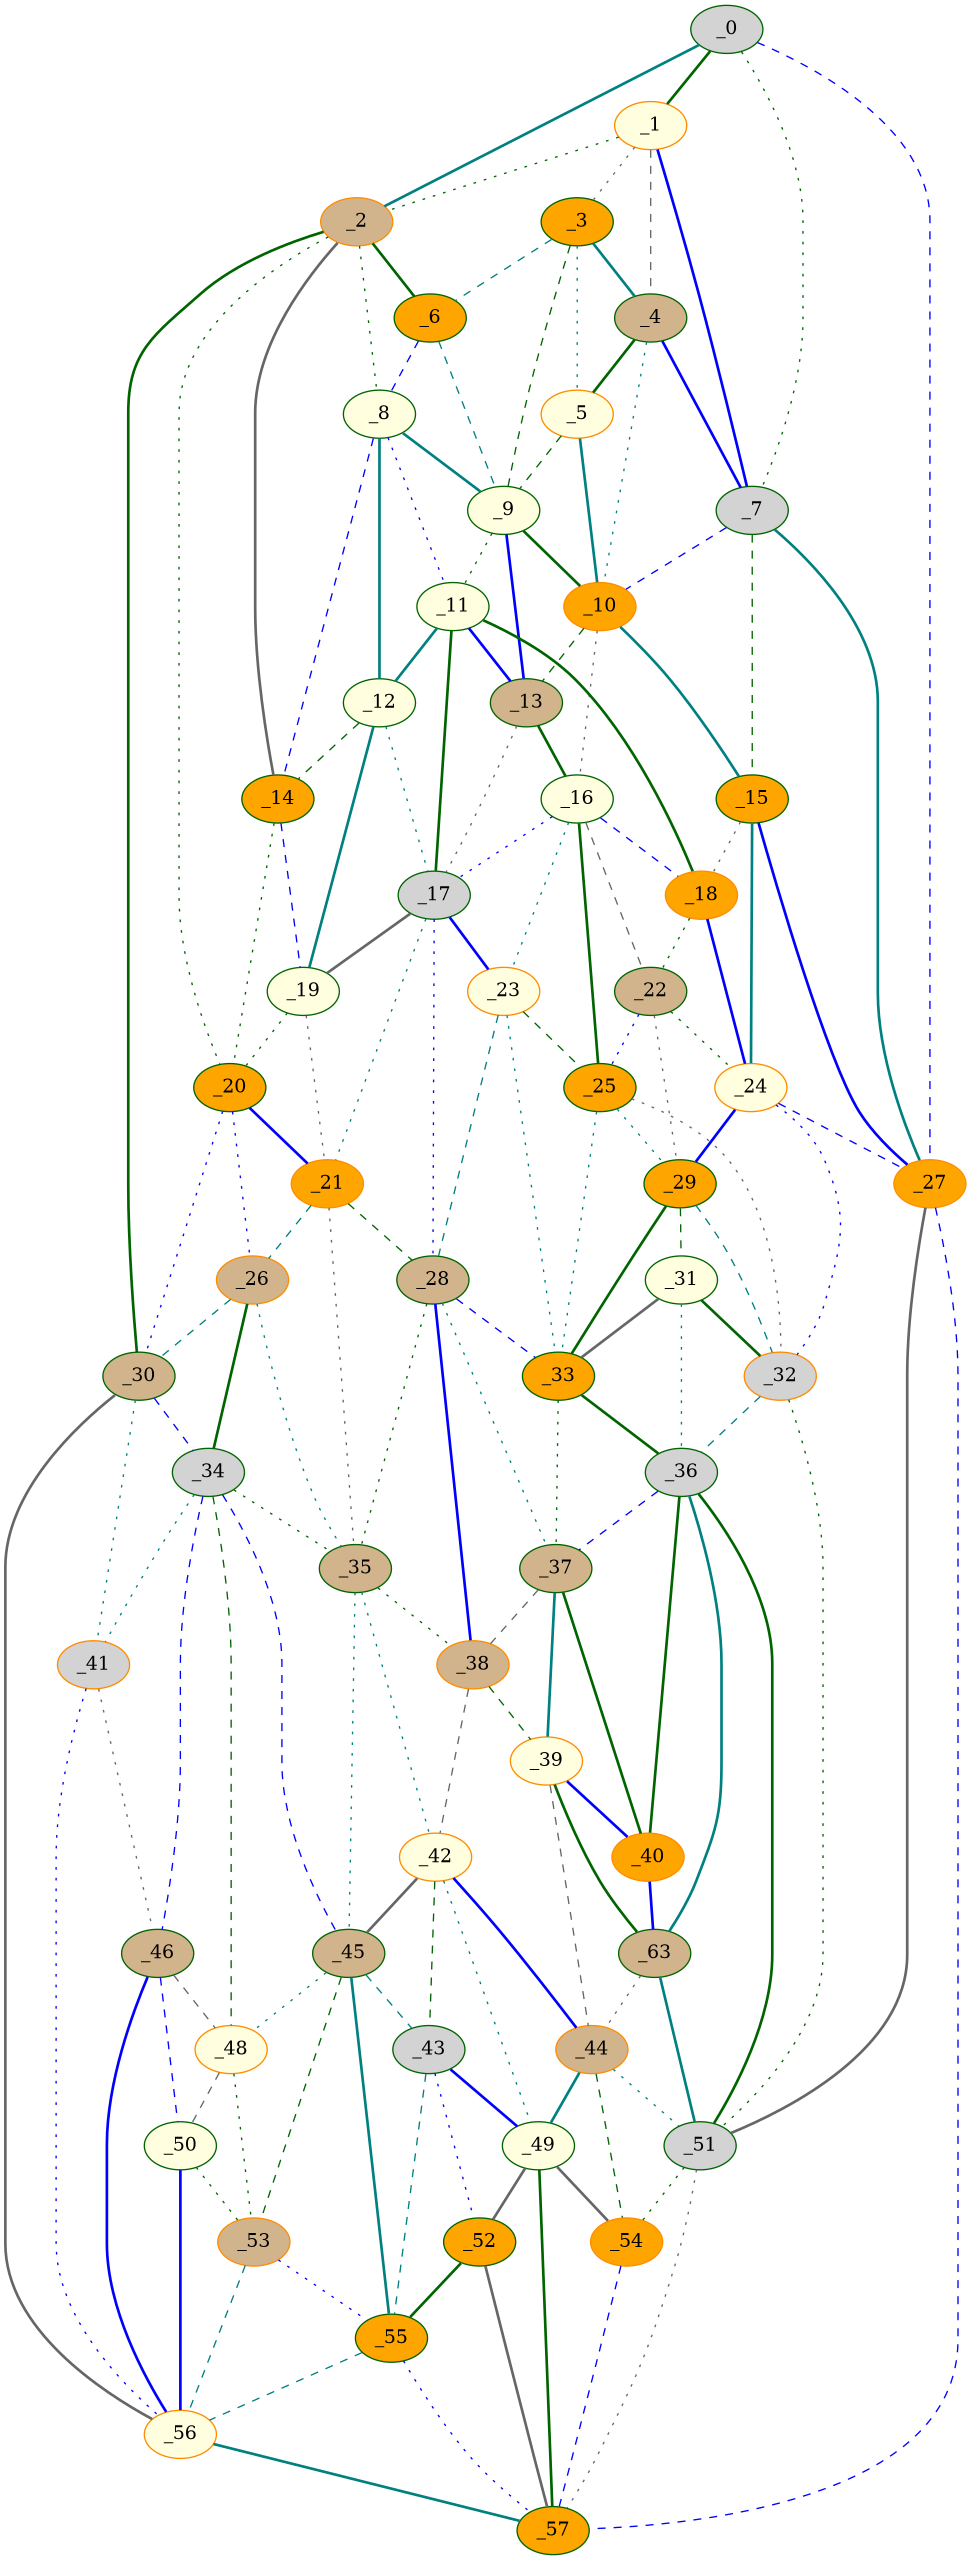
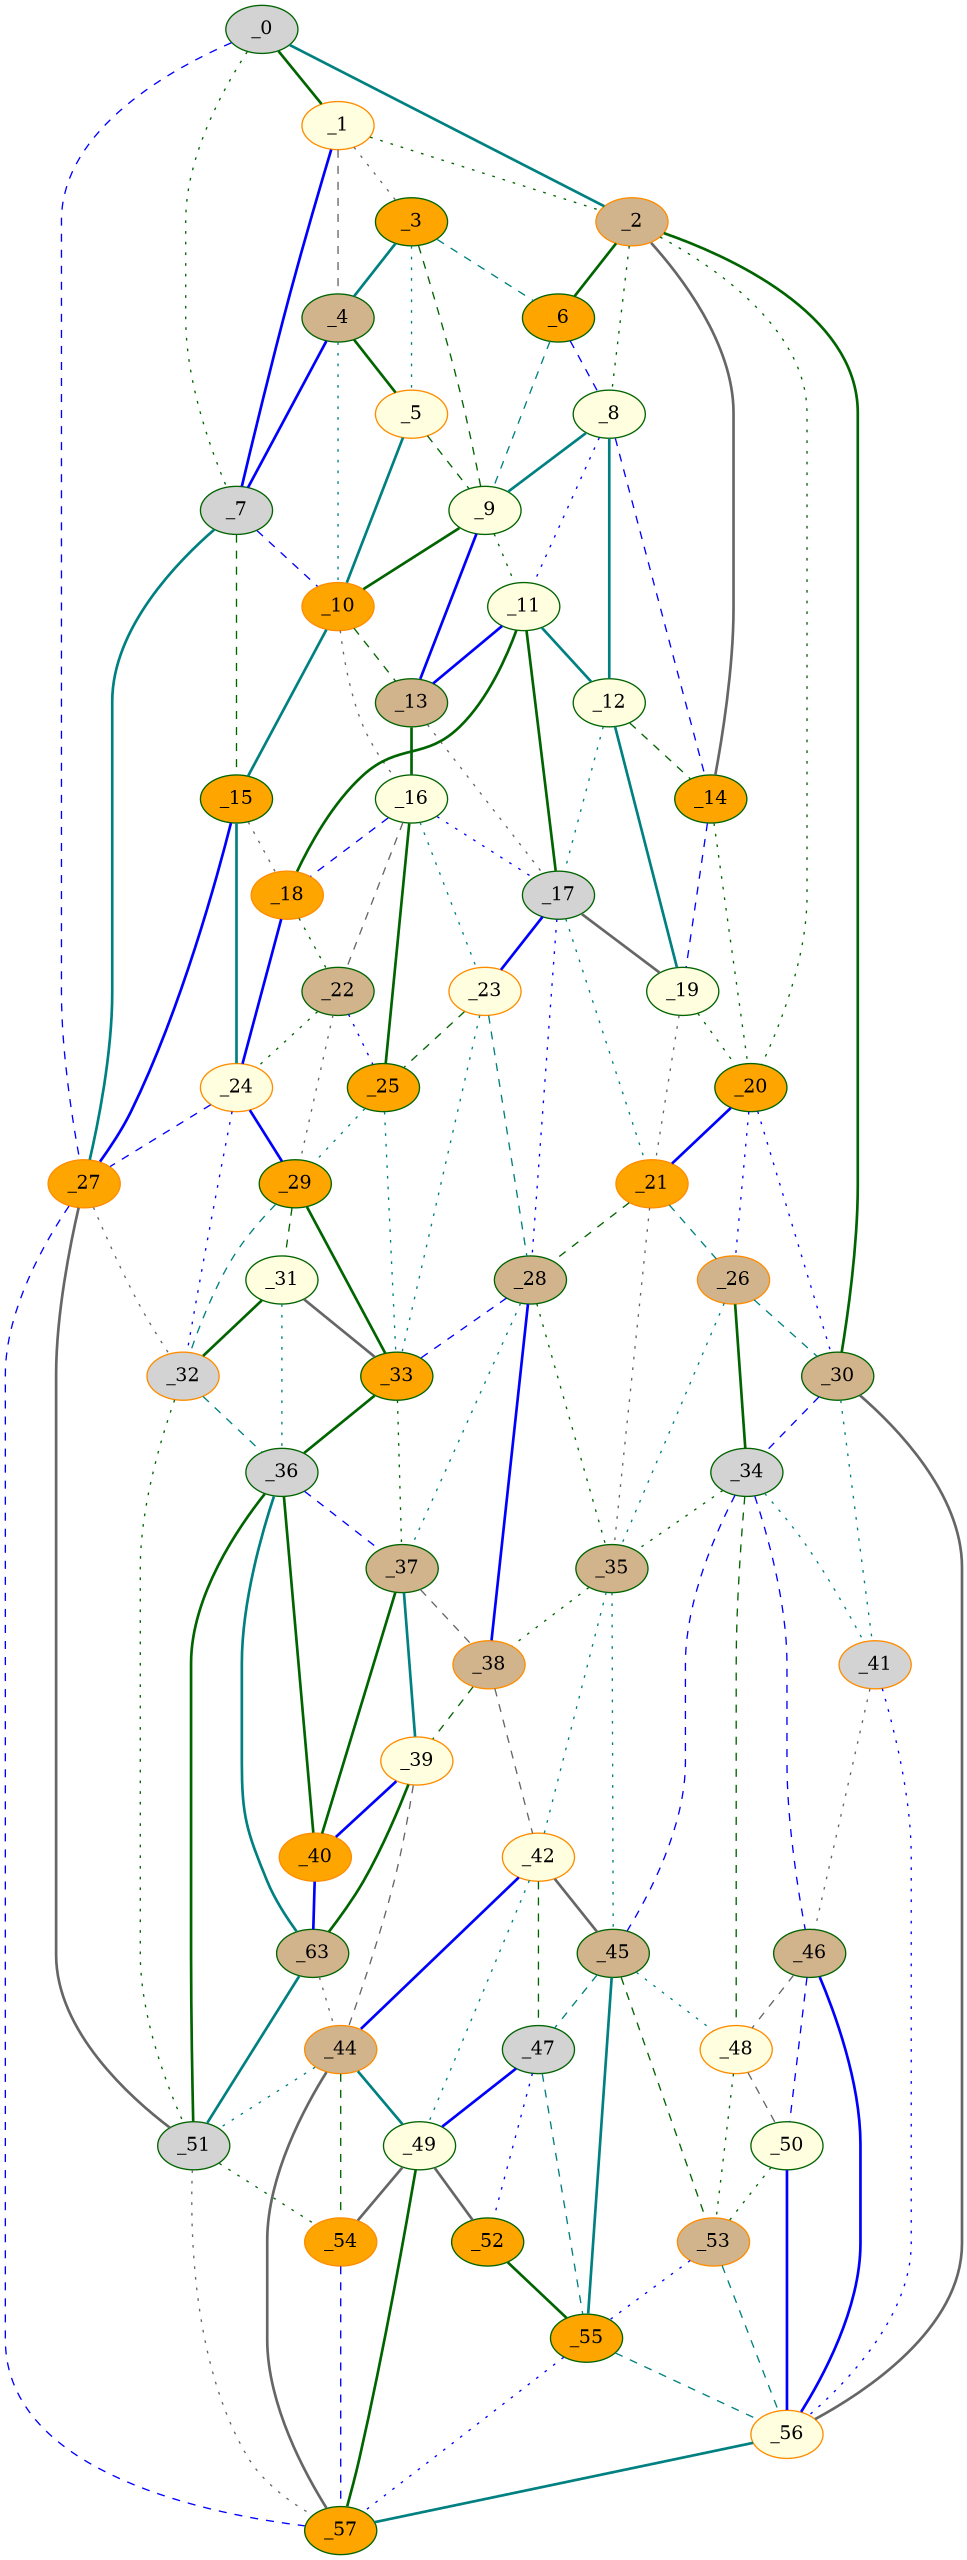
(751, 1197) -> (128, 1282)
(429, 2050) -> (538, 2050)
(516, 2386) -> (267, 2290)
